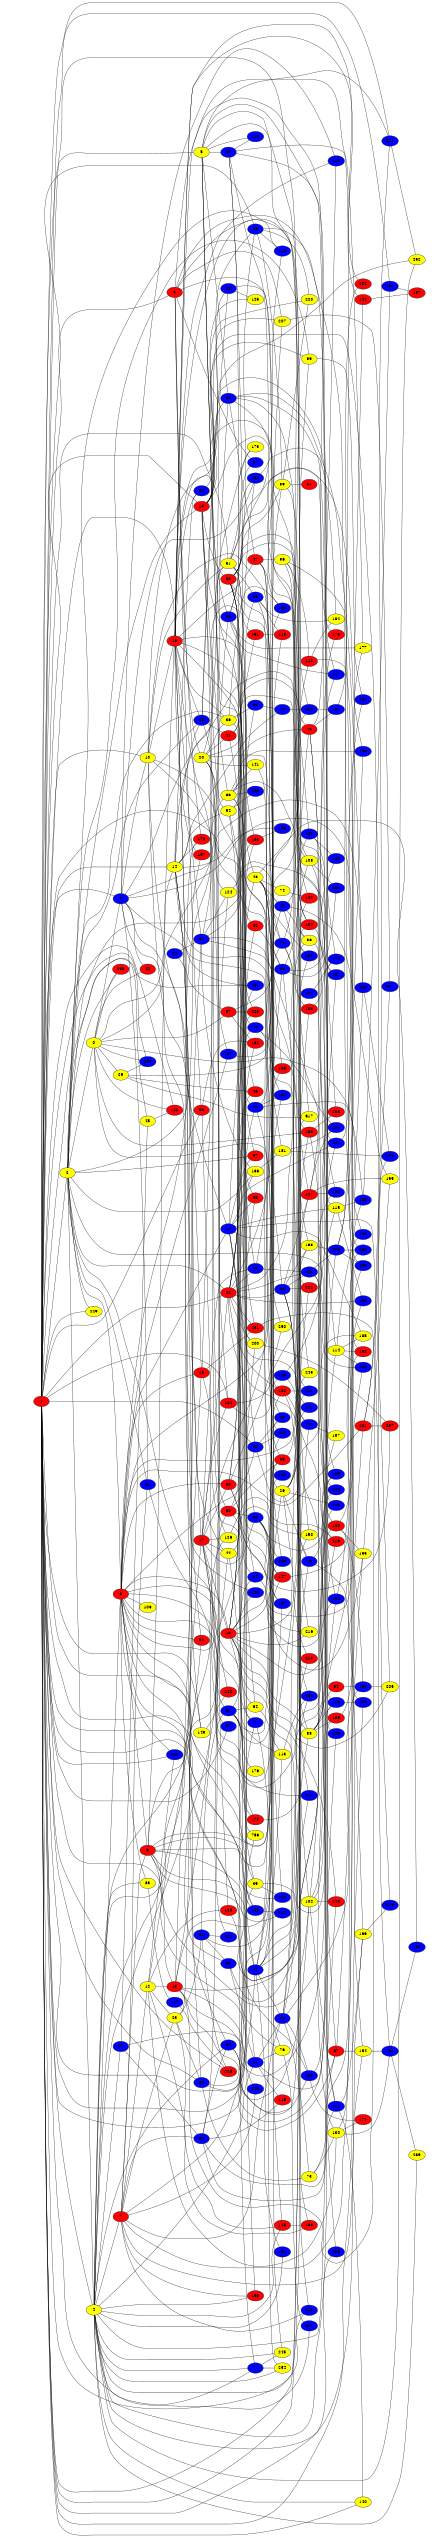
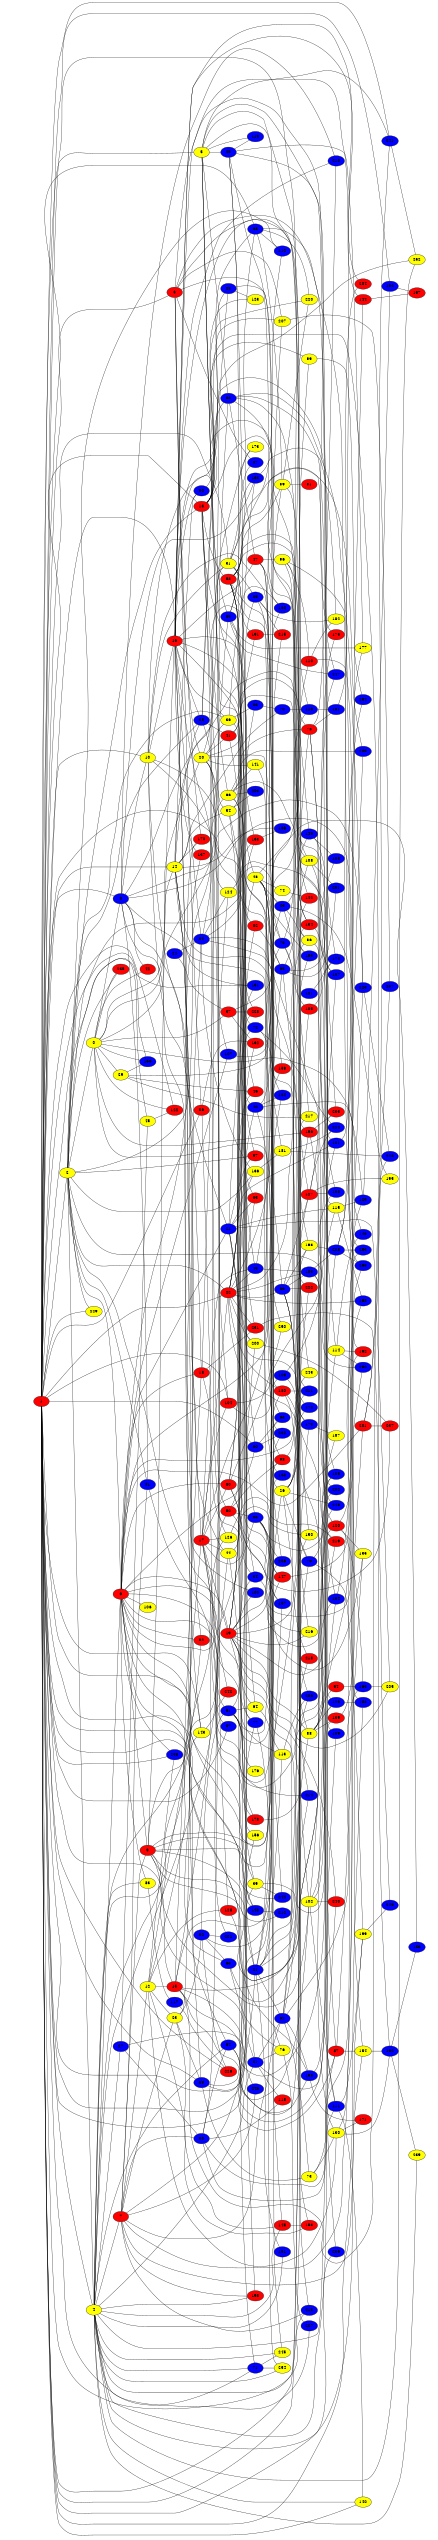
(117, 607) -> none
none -> (157, 974)
(309, 1117) -> (309, 1117)
(363, 1336) -> none
(373, 1421) -> none
(255, 1835) -> (255, 1835)
none -> (178, 1866)
